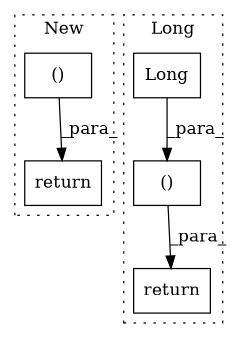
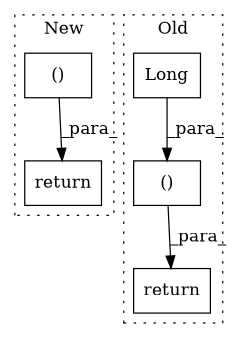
(173, 29) -> (173, 29)
